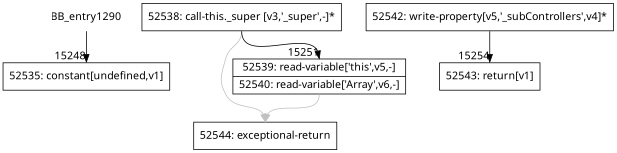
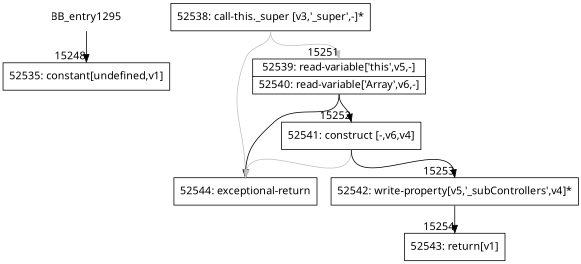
(86, 17) -> (86, 17)
(277, 45) -> (301, 45)
(296, 108) -> (283, 117)
none -> (351, 136)
